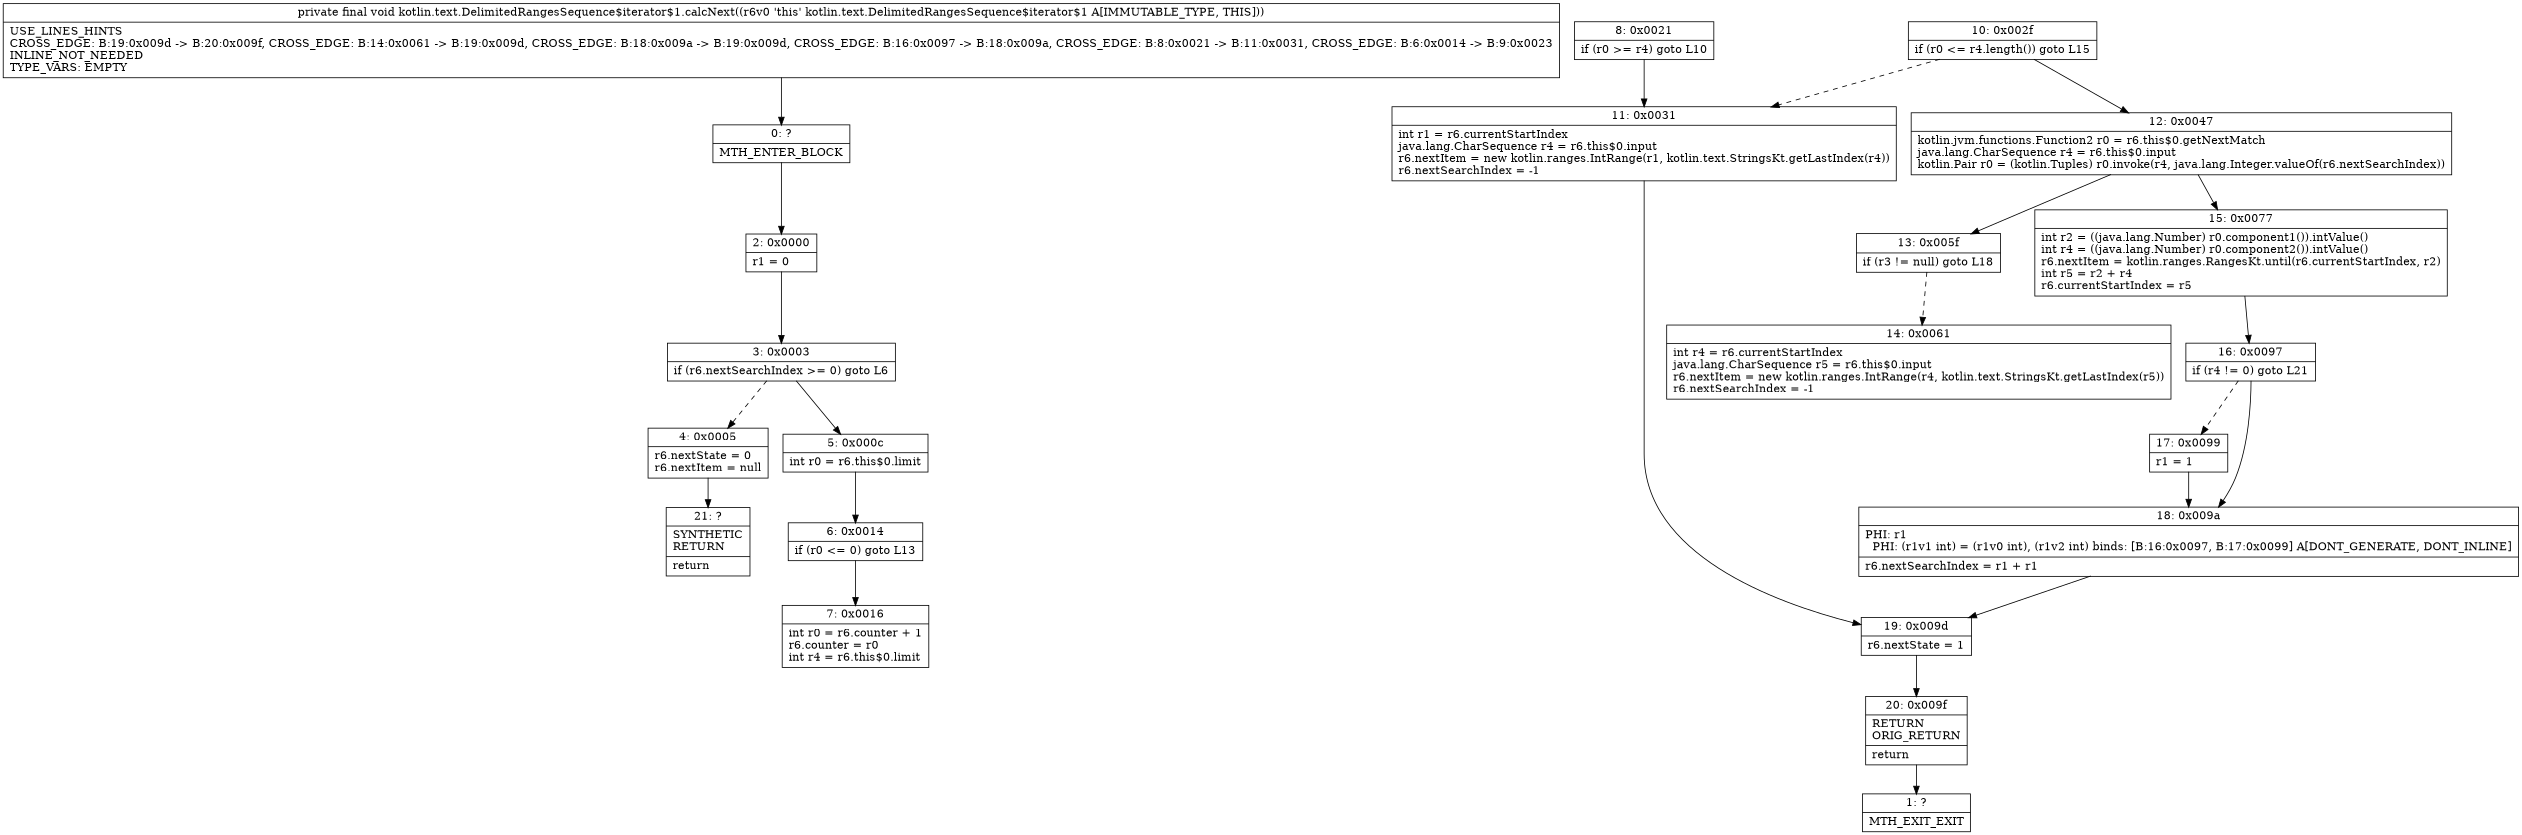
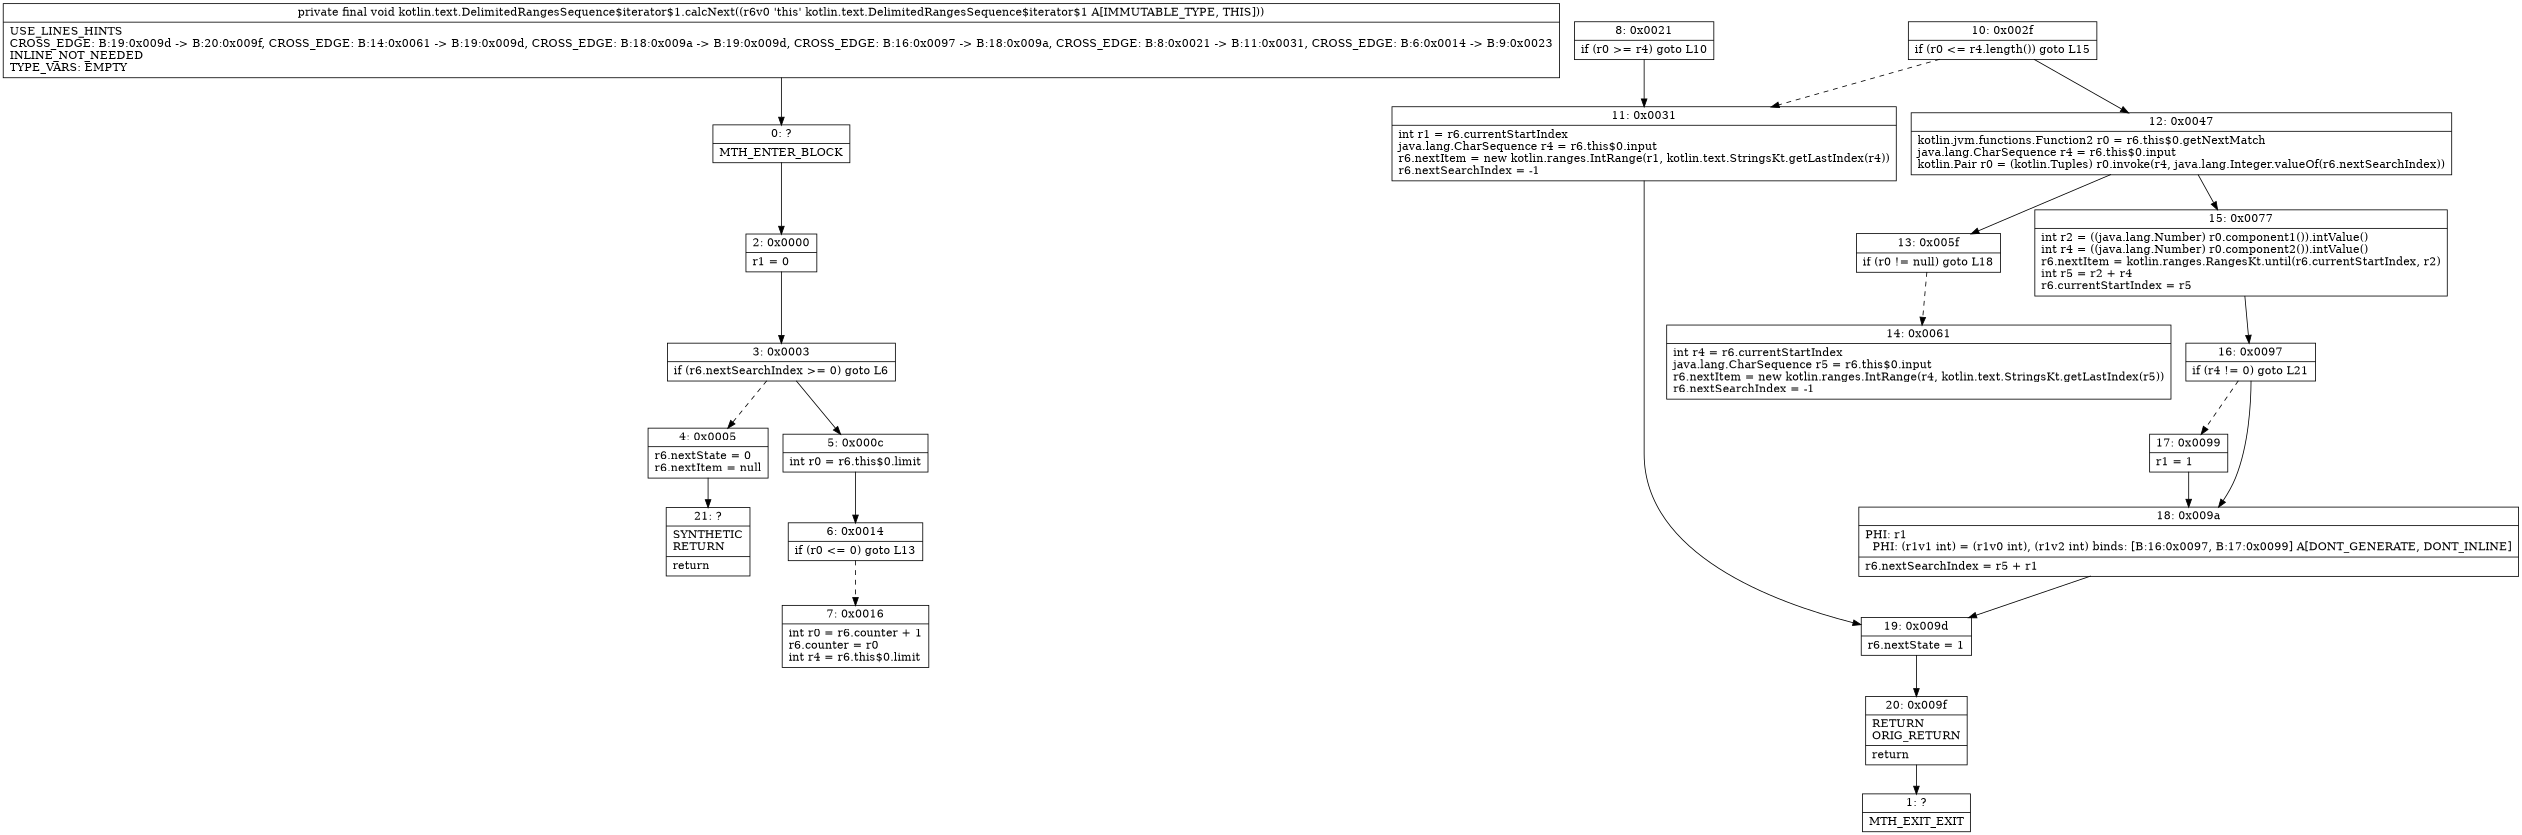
(1928, 262) -> (1928, 262)
(1952, 566) -> (1952, 566)
(856, 579) -> (856, 579)
